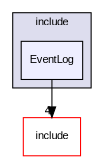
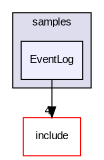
(52, 23) -> (52, 23)
